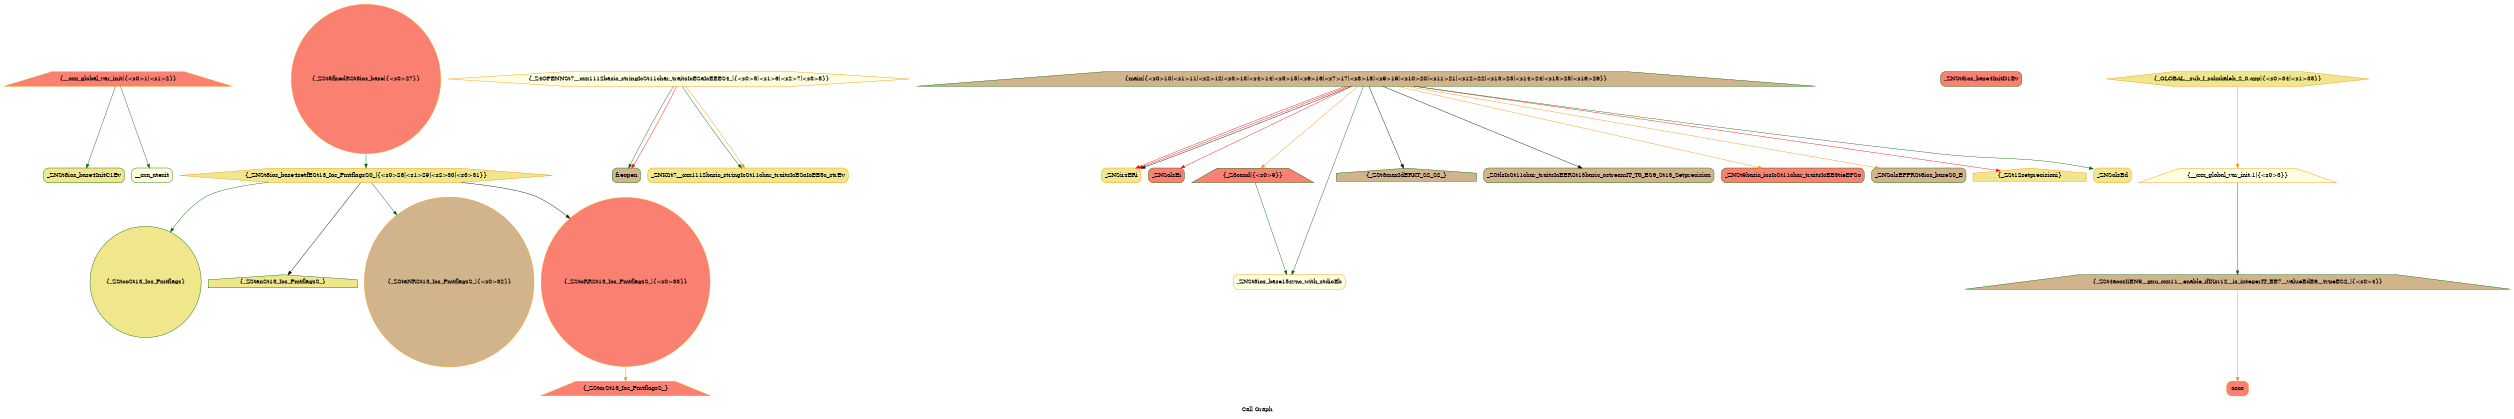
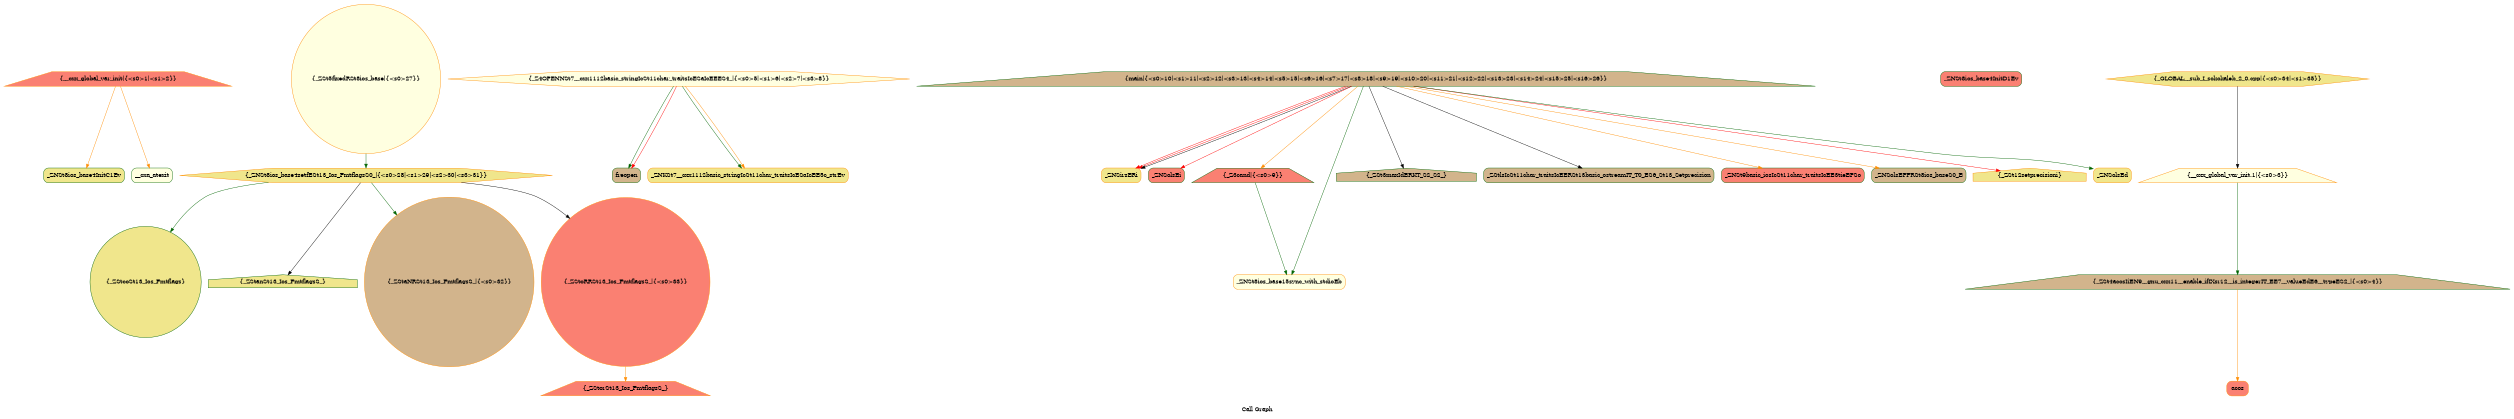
(366, 79) -> (366, 79)
(102, 125) -> (102, 125)
(134, 125) -> (134, 125)
(2238, 125) -> (2238, 125)
